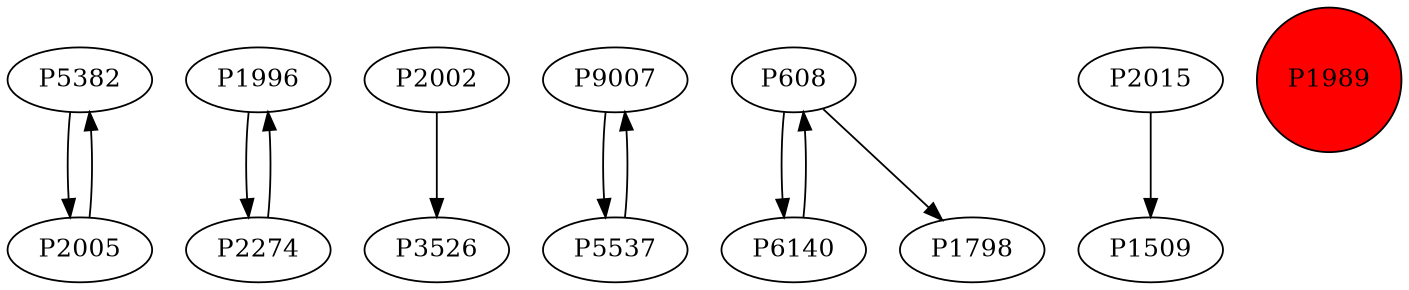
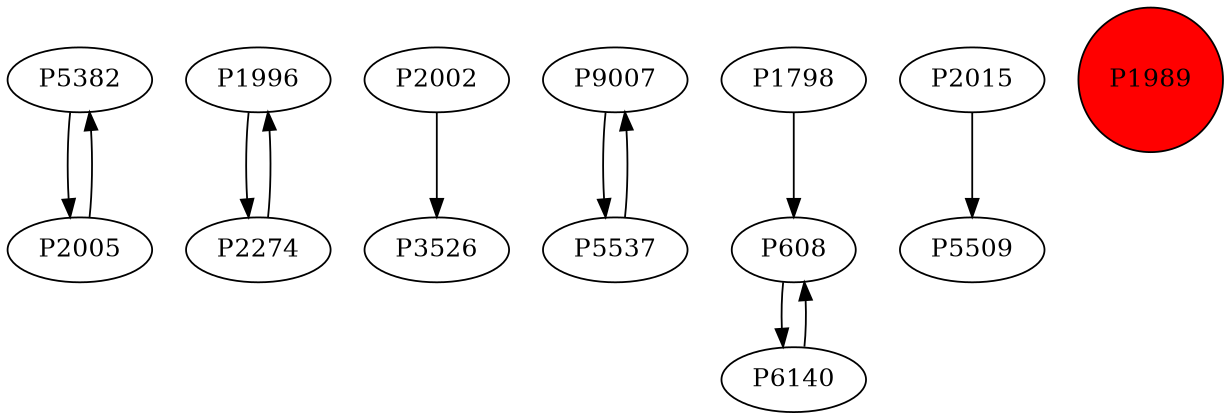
(876, 158) -> (794, 156)
(1151, 250) -> (972, 250)
